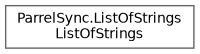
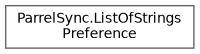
(100, 27) -> (100, 27)
